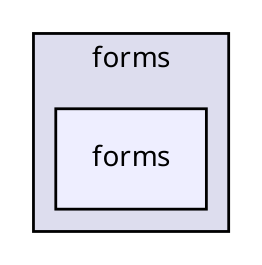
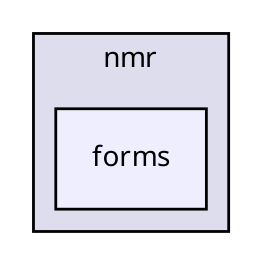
(131, 60) -> (131, 60)
